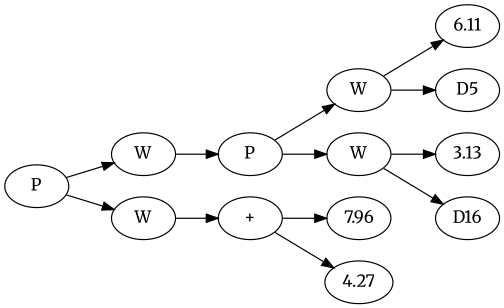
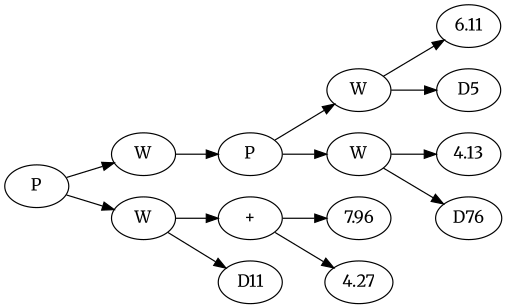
(468, 154) -> (469, 154)
(468, 218) -> (469, 218)
none -> (250, 282)
